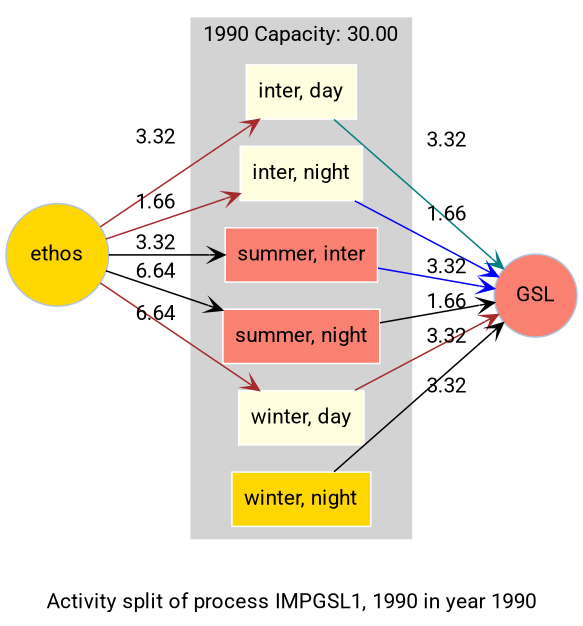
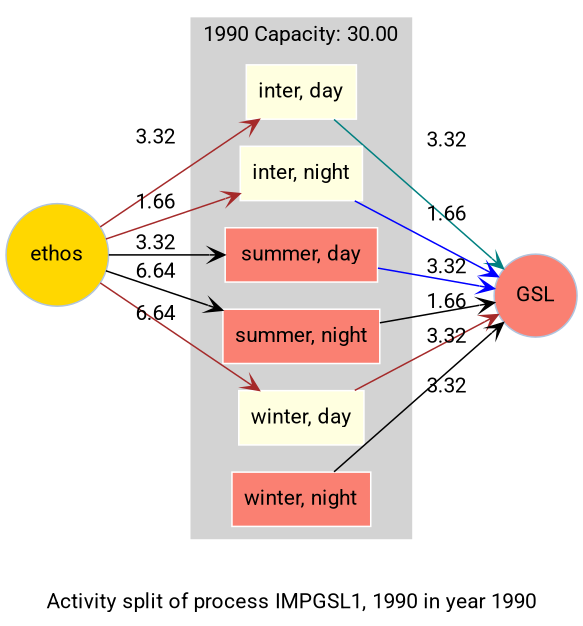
(301, 255) -> (301, 255)
(301, 499) -> (301, 499)
